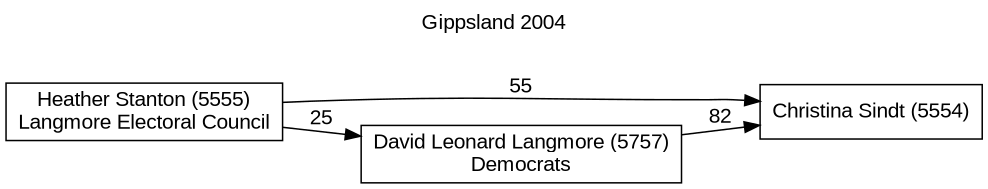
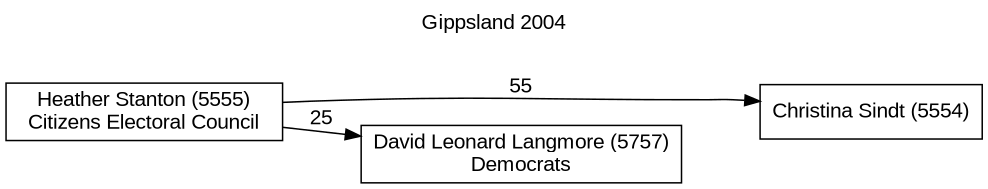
(144, 112) -> (144, 112)
(713, 131) -> none
